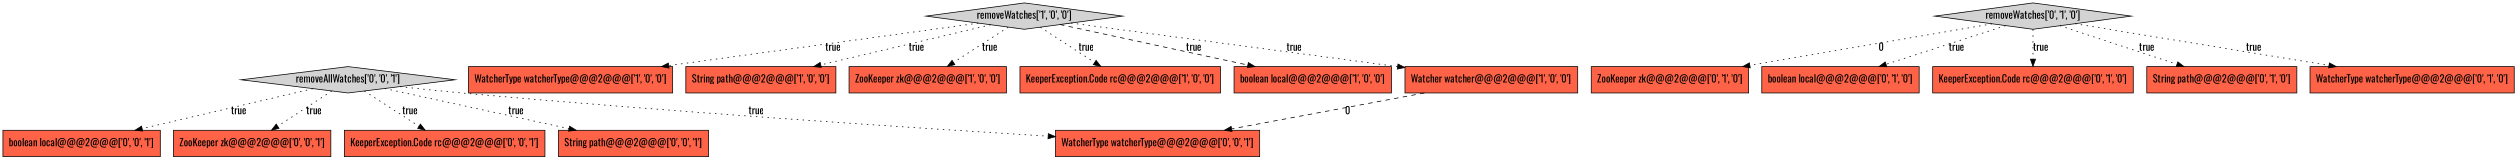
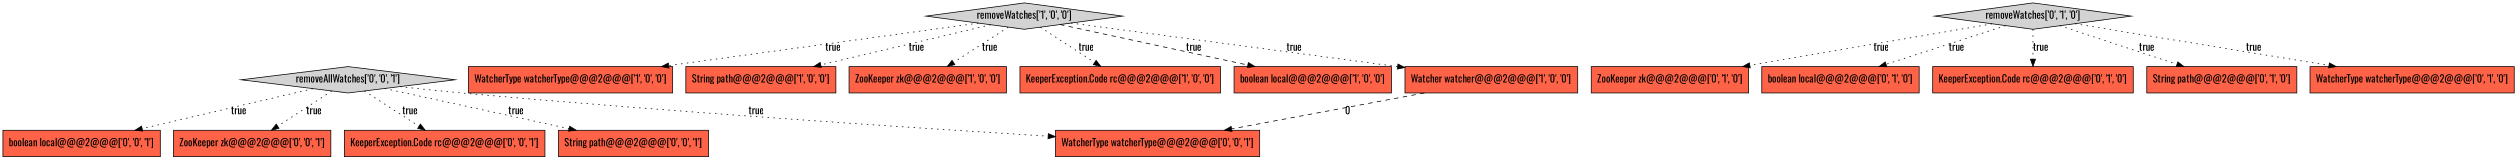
(1881, 48) -> (1881, 48)
